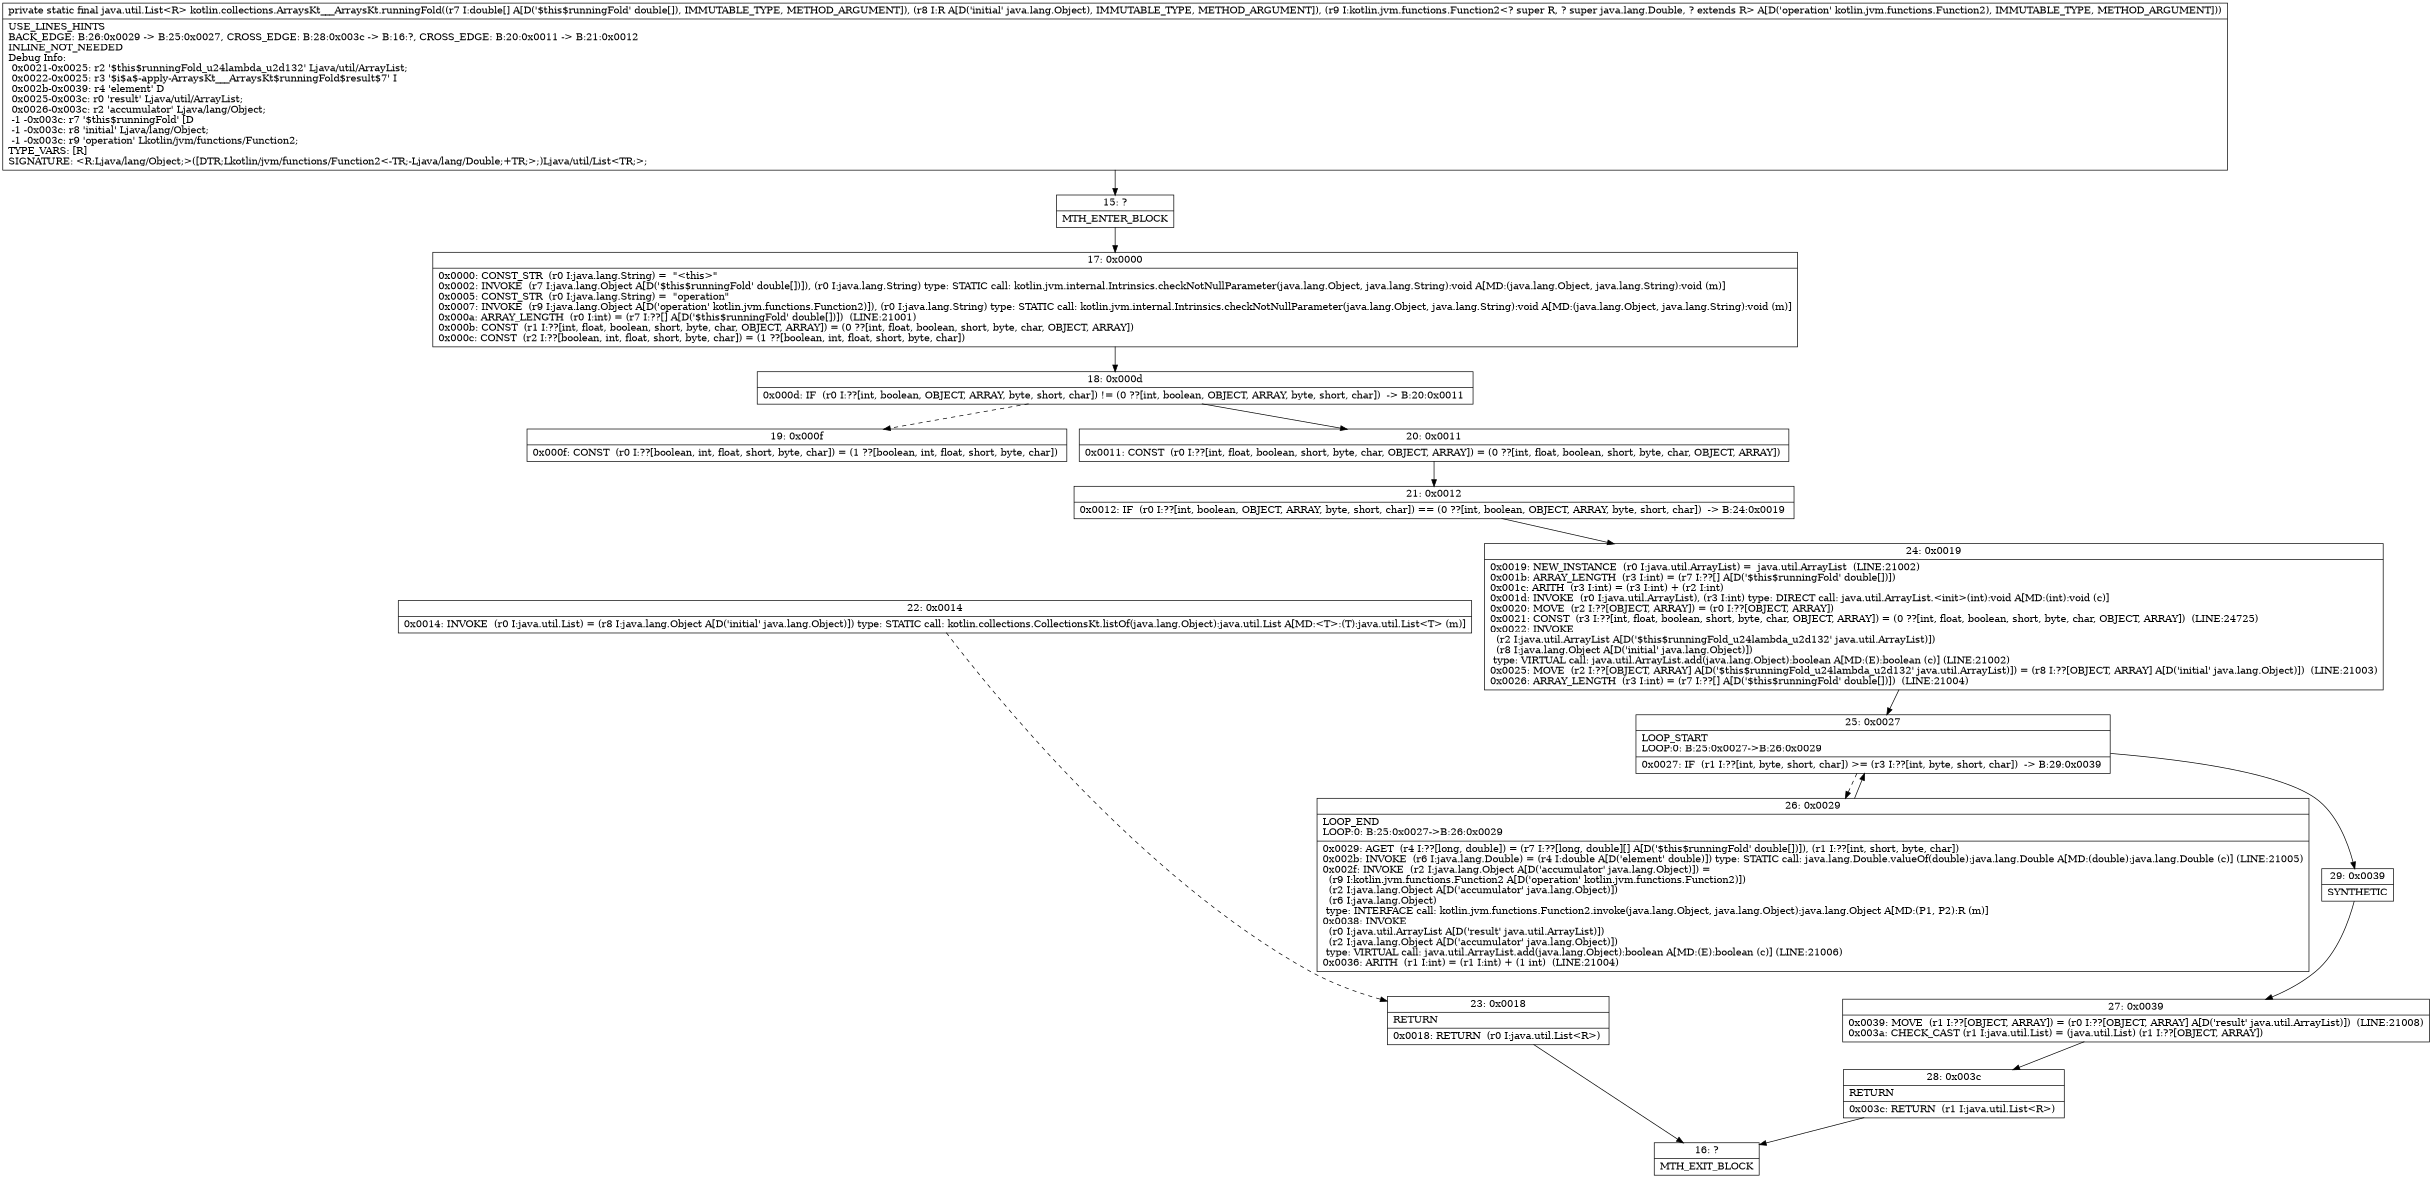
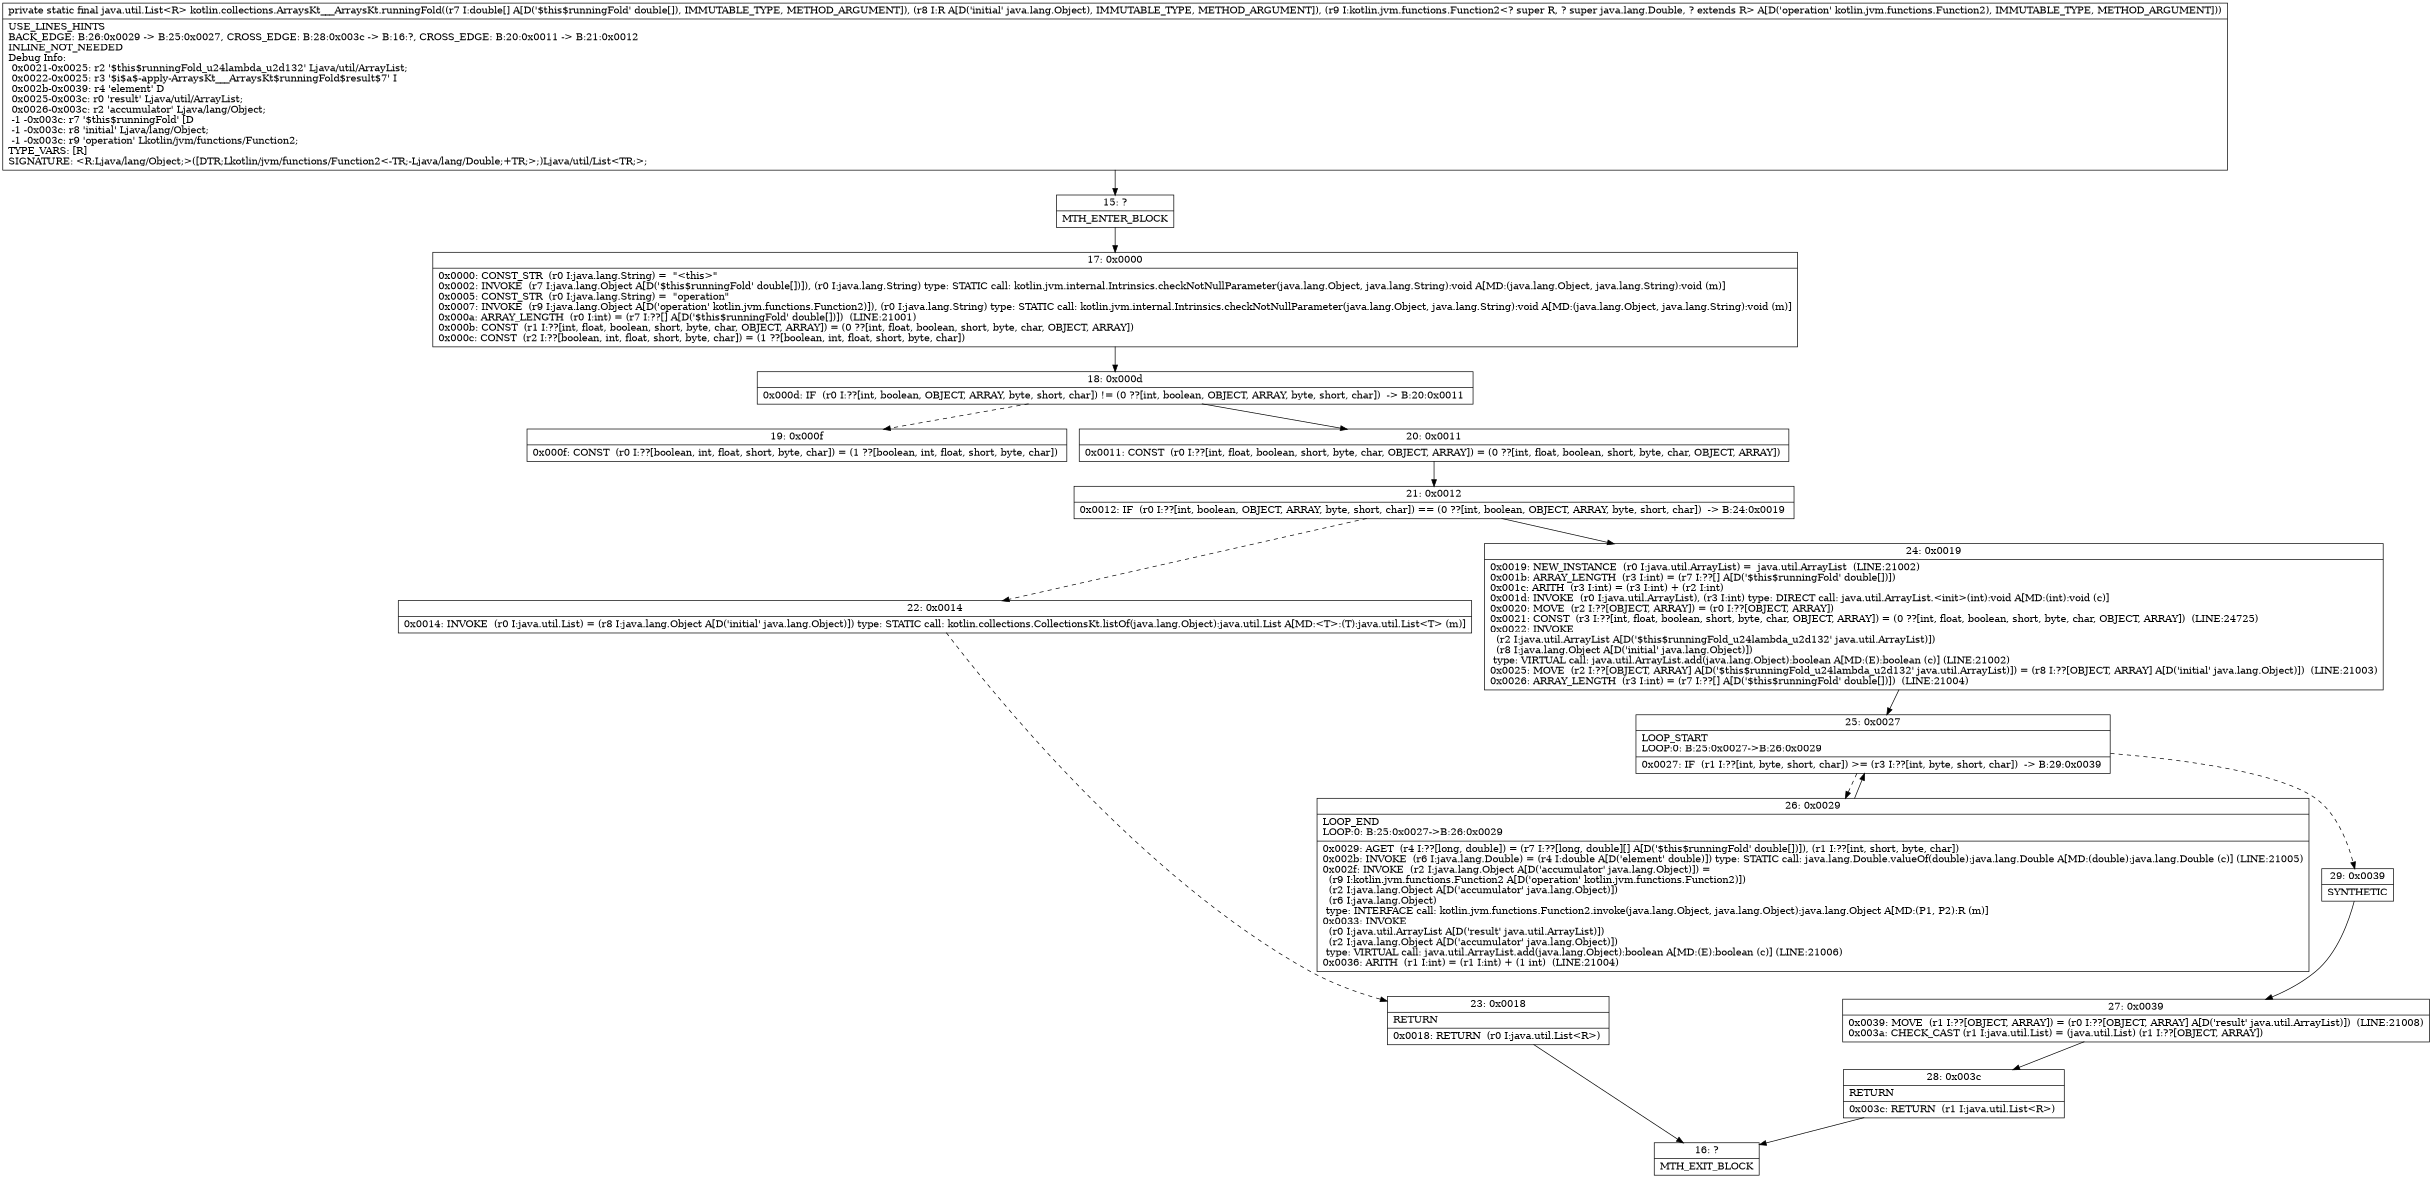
none -> (1188, 559)
(2252, 774) -> (2252, 774)
(1368, 922) -> (1368, 922)
